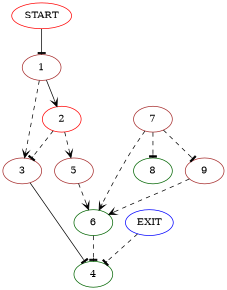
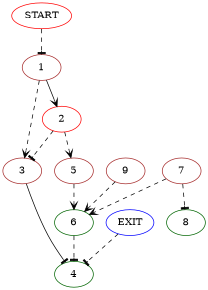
(42, 40) -> (42, 40)
(177, 144) -> none
